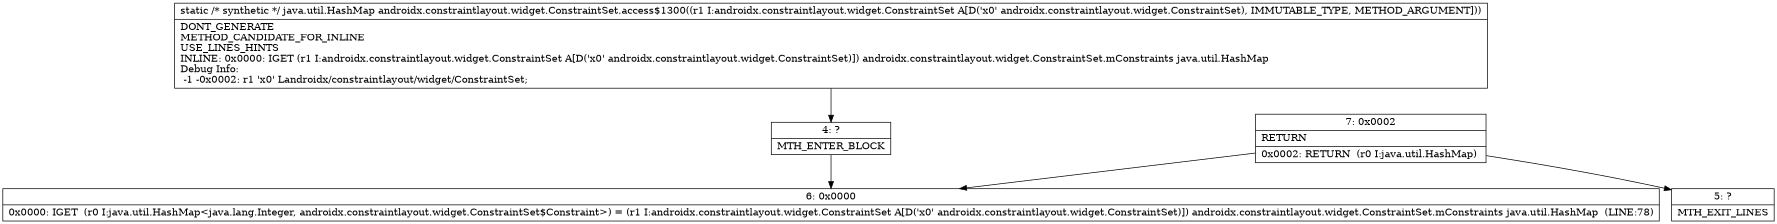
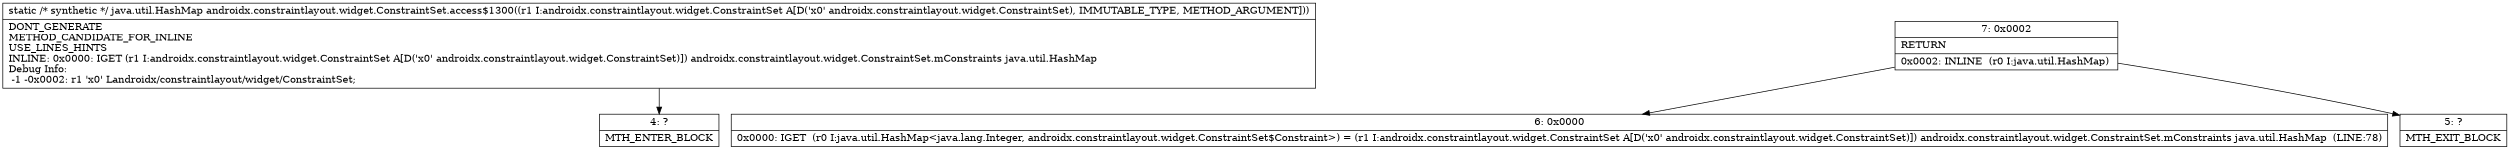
(1371, 154) -> (2006, 61)
(831, 168) -> none
(1723, 213) -> (2453, 138)
